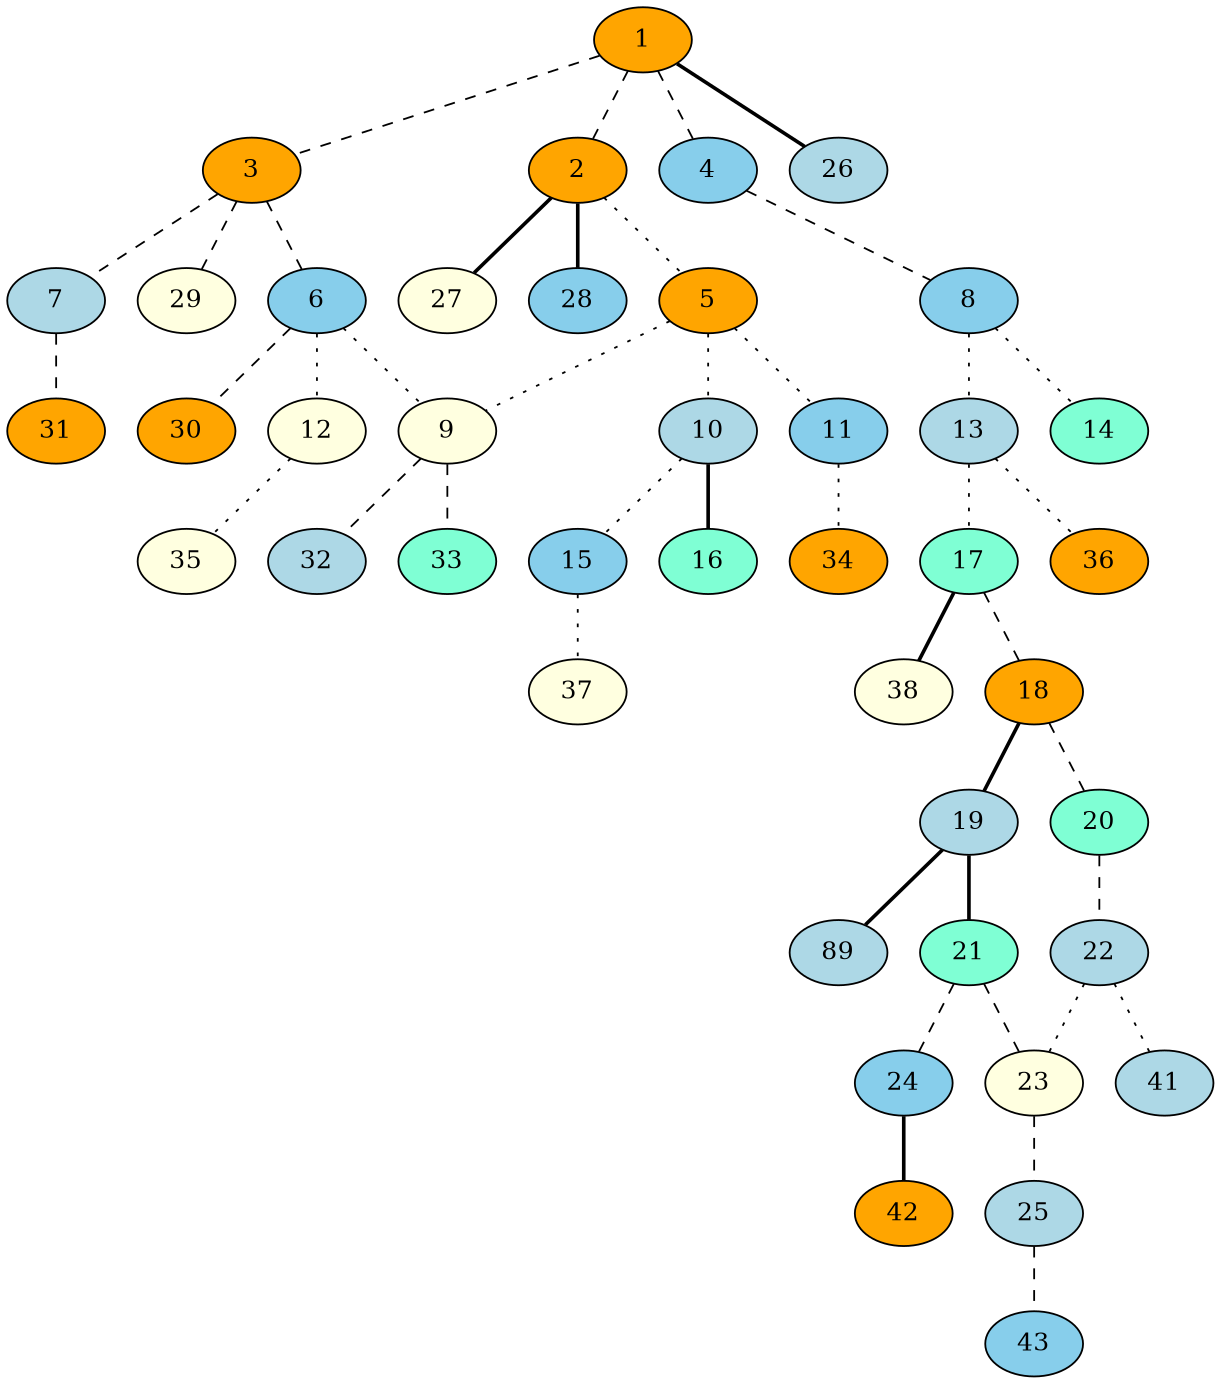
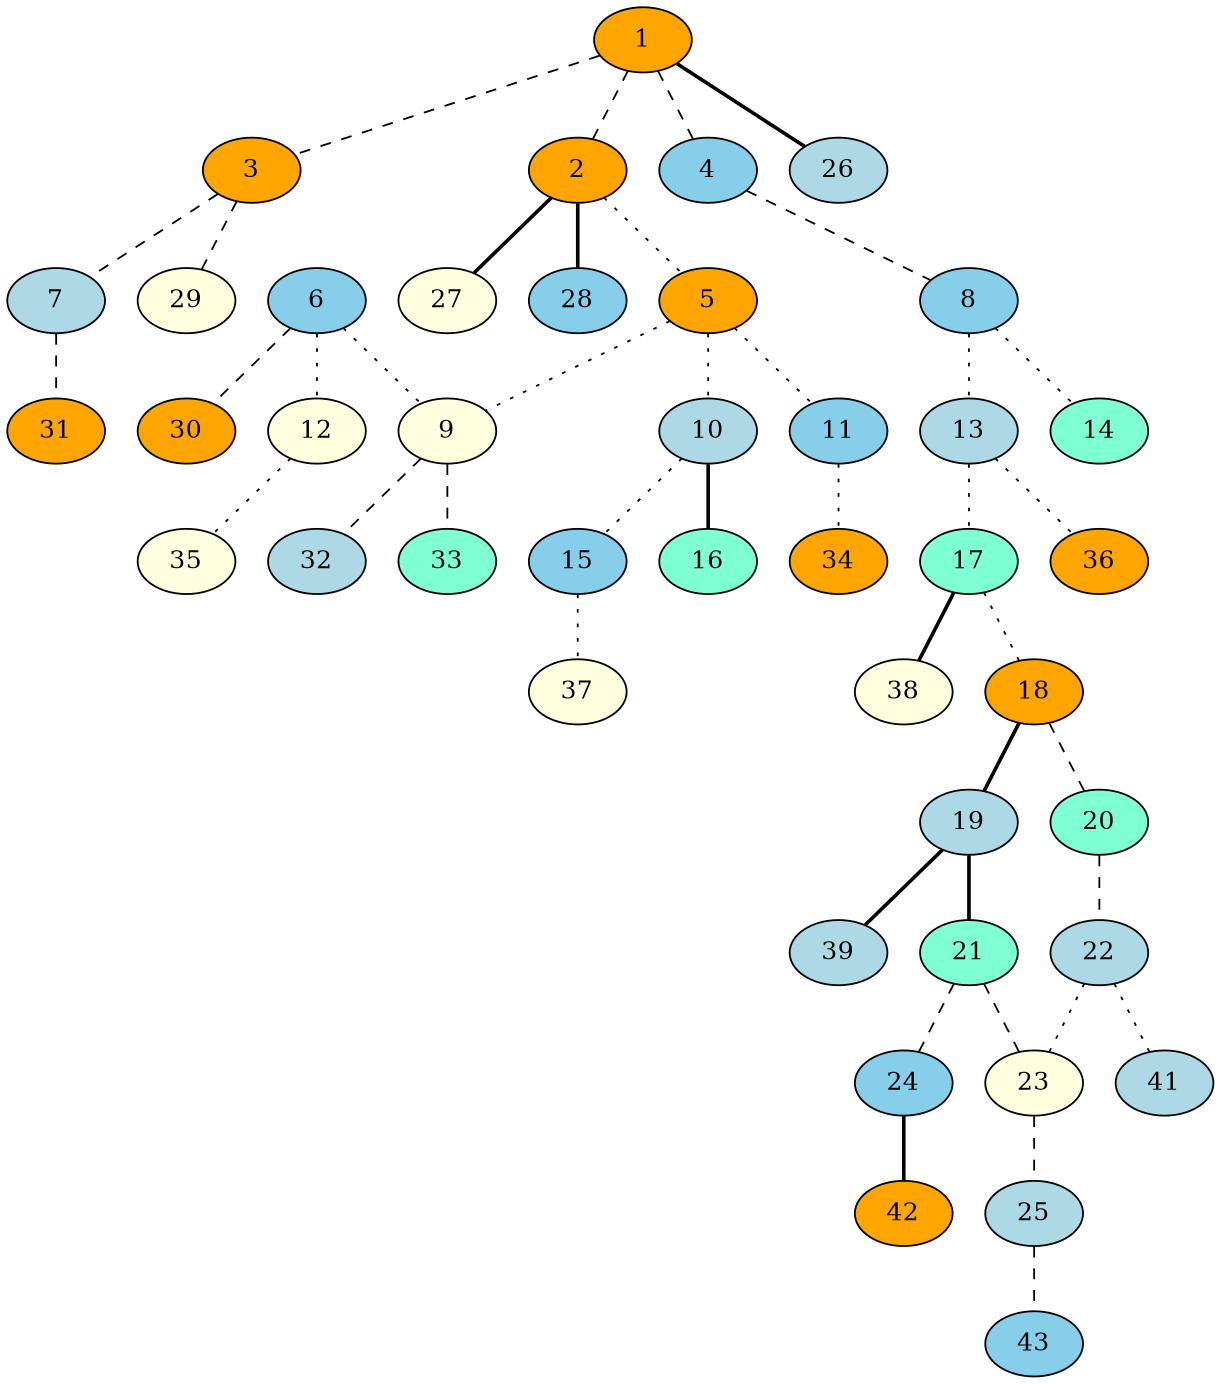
(284, 236) -> none
(1002, 627) -> (1002, 627)
(839, 953) -> (839, 953)
